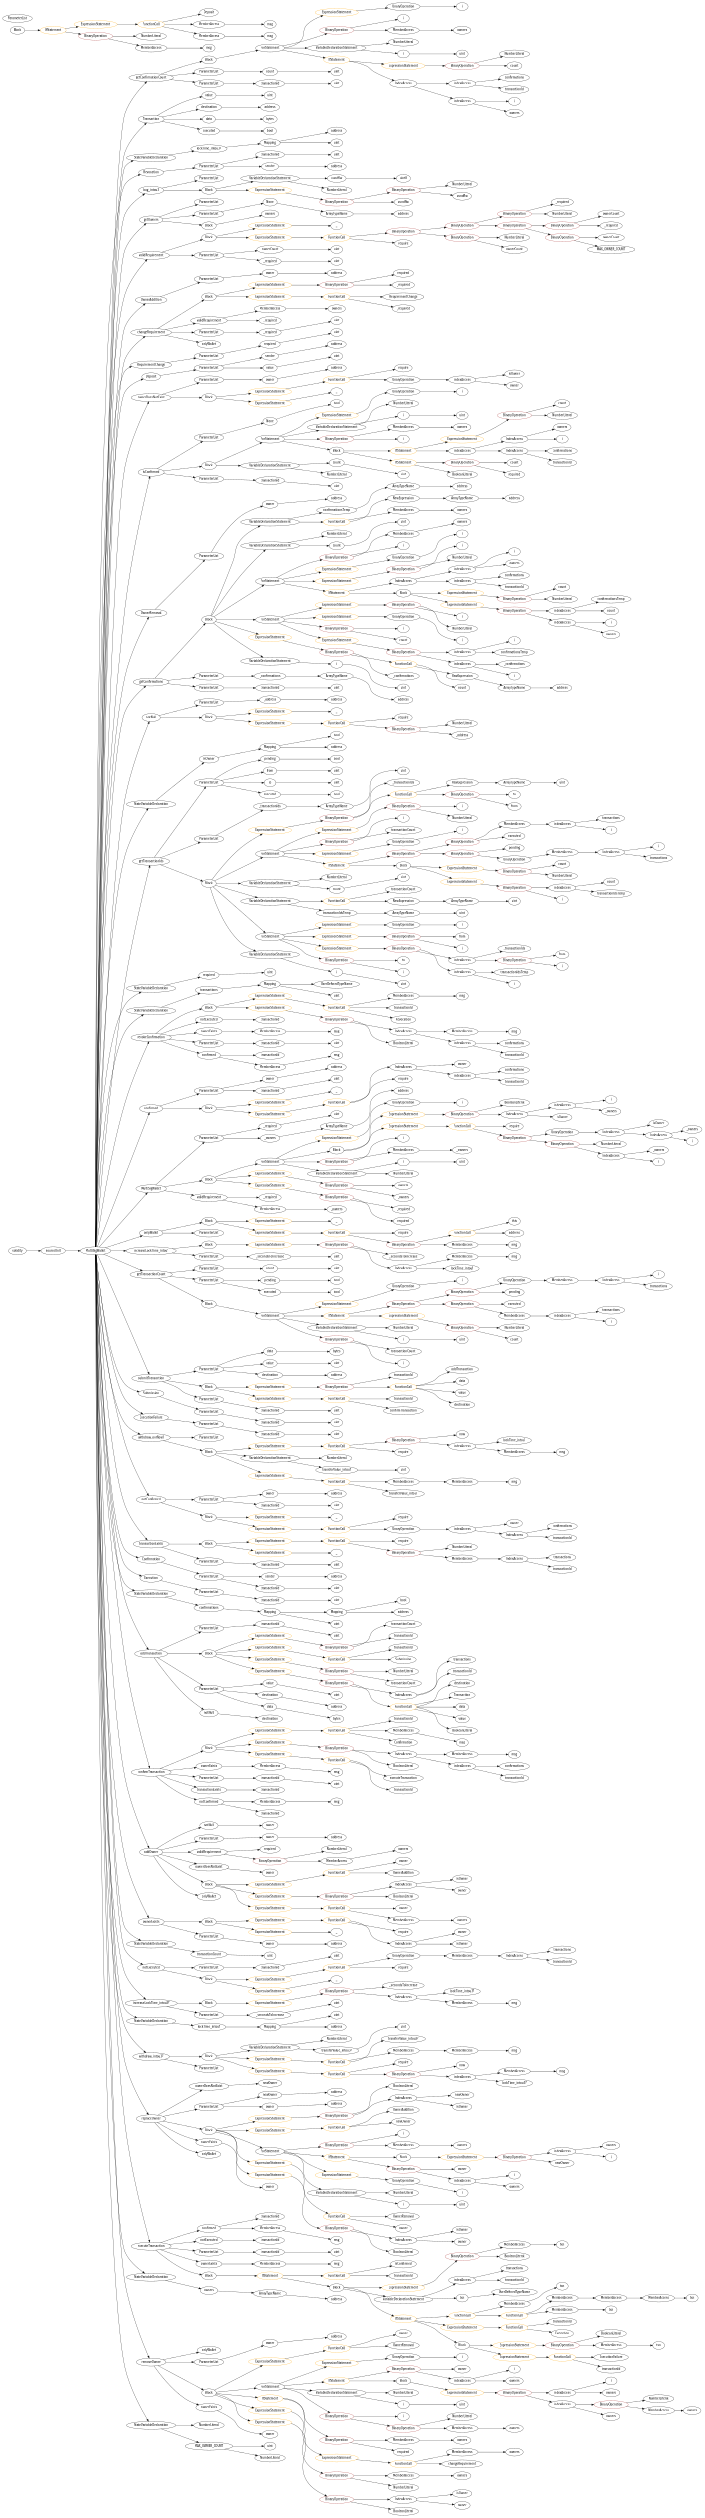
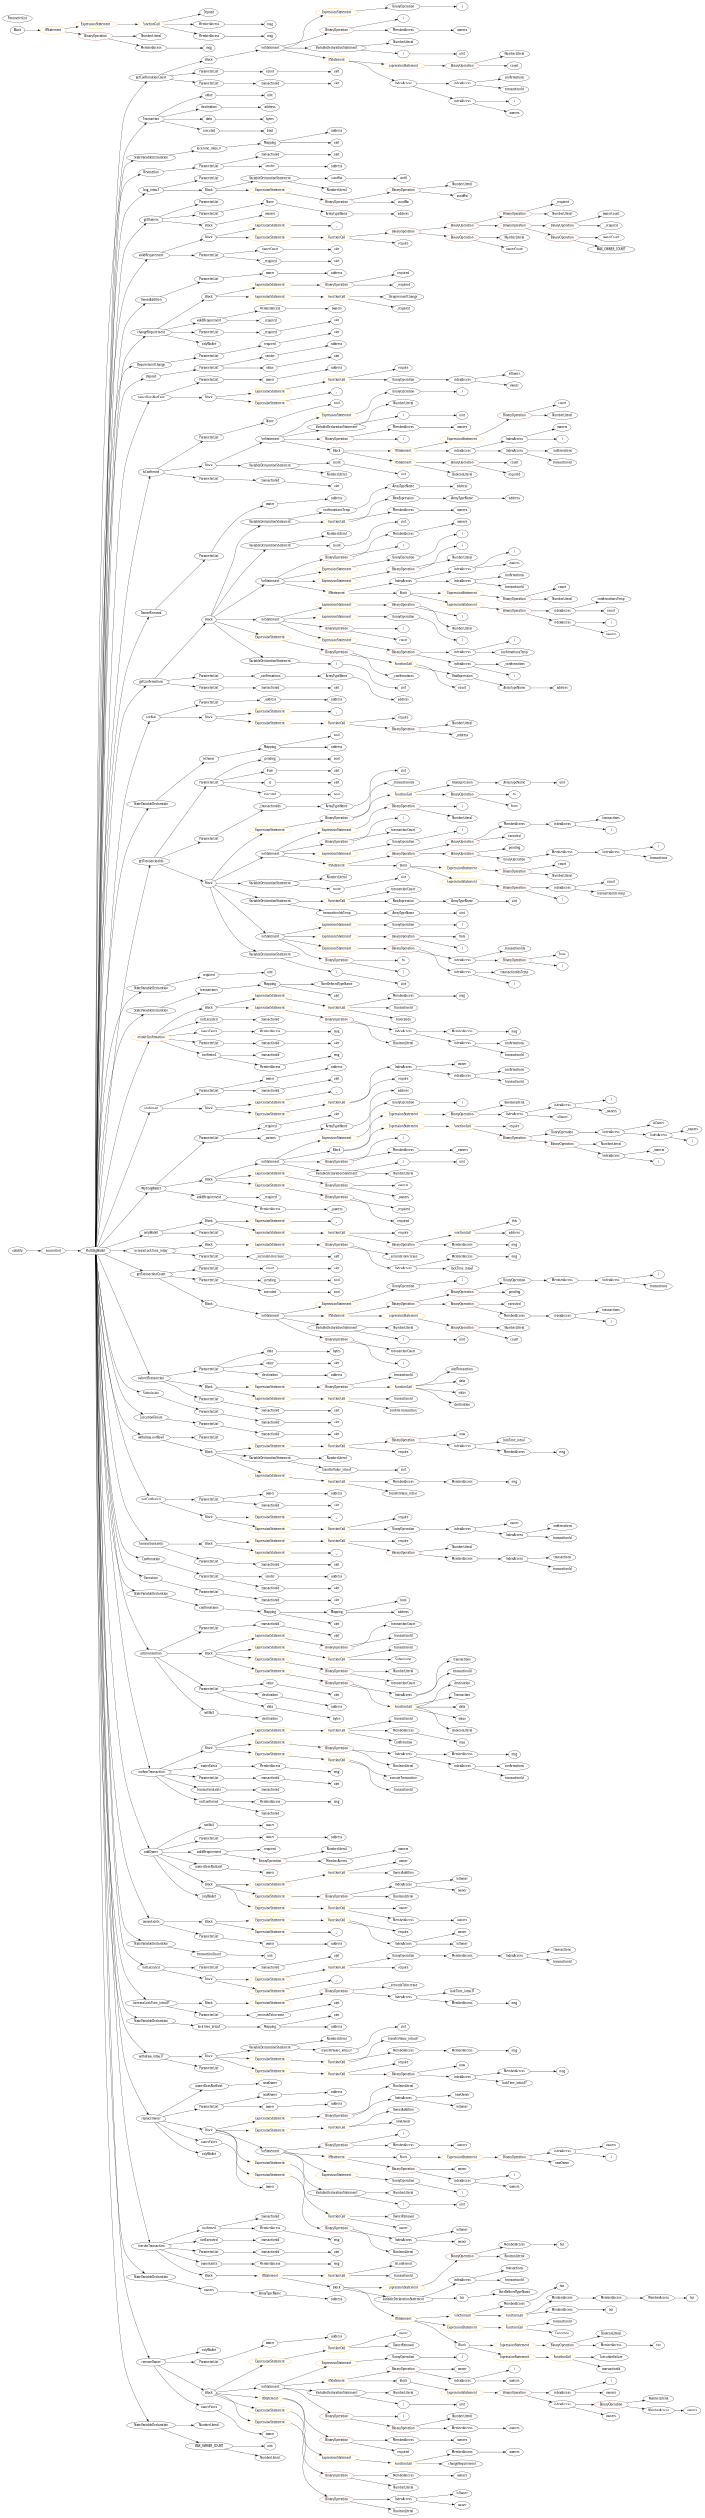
(151, 1038) -> (151, 1038)
